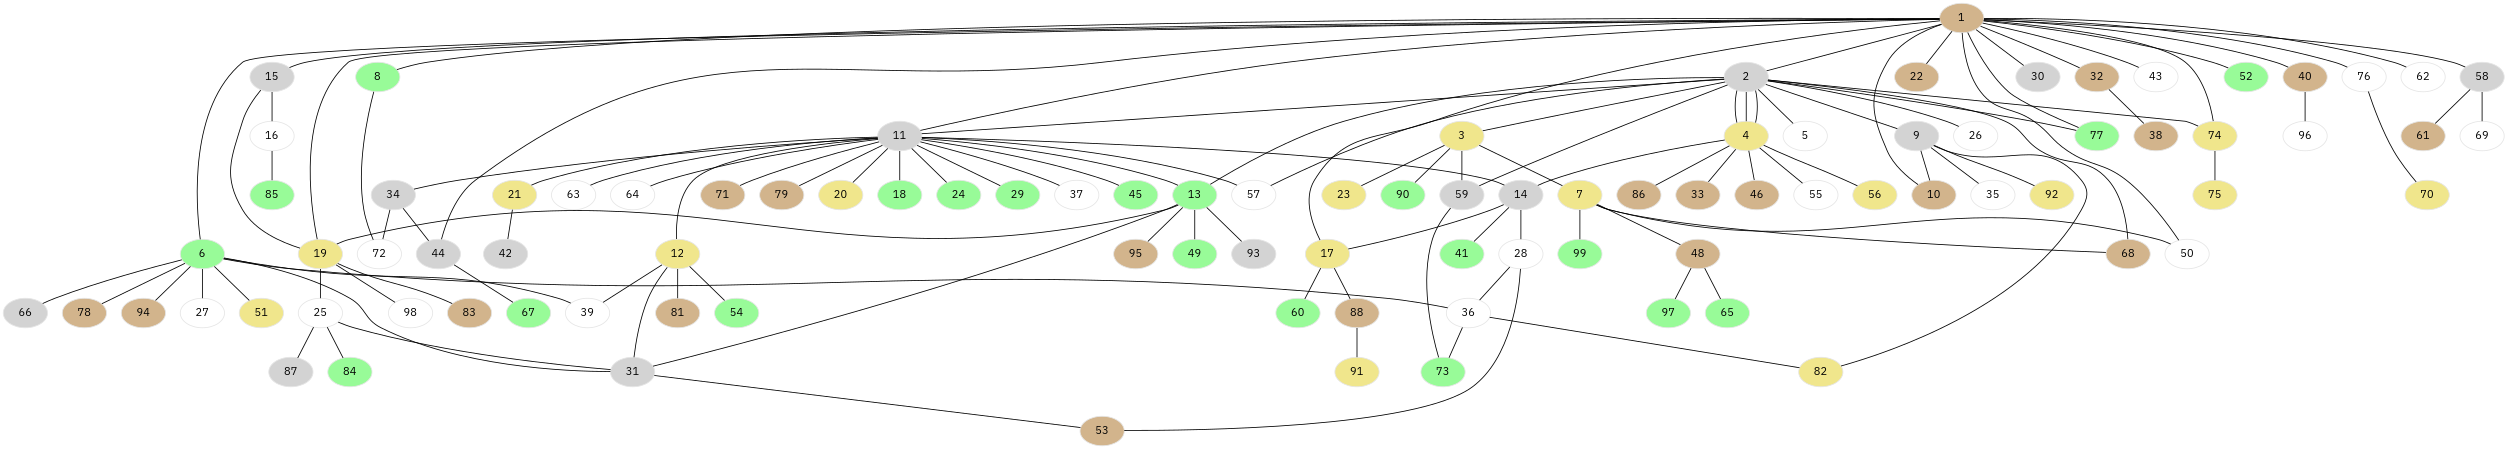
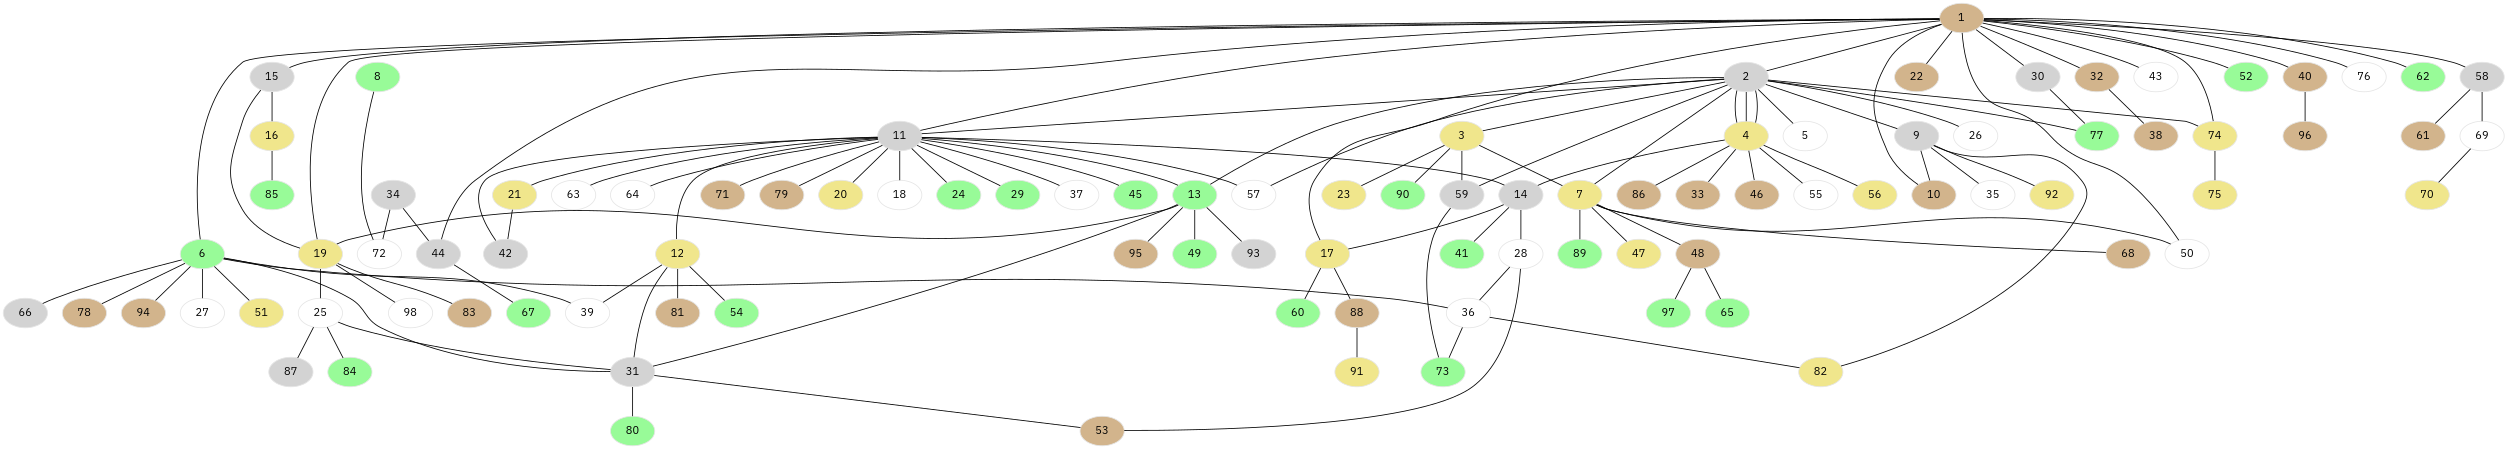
(1167, 24) -> none
(2423, 77) -> (2423, 77)
(2011, 94) -> (2065, 104)
(2008, 123) -> (1663, 136)
(272, 136) -> (272, 136)
(2305, 136) -> (2305, 136)
(2388, 139) -> (2455, 166)
(587, 163) -> (647, 150)
(900, 195) -> (900, 195)
(1580, 254) -> (1580, 254)
none -> (1639, 254)
none -> (633, 431)
